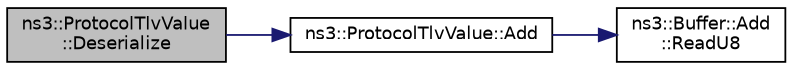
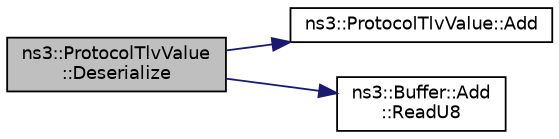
(576, 35) -> (273, 85)
